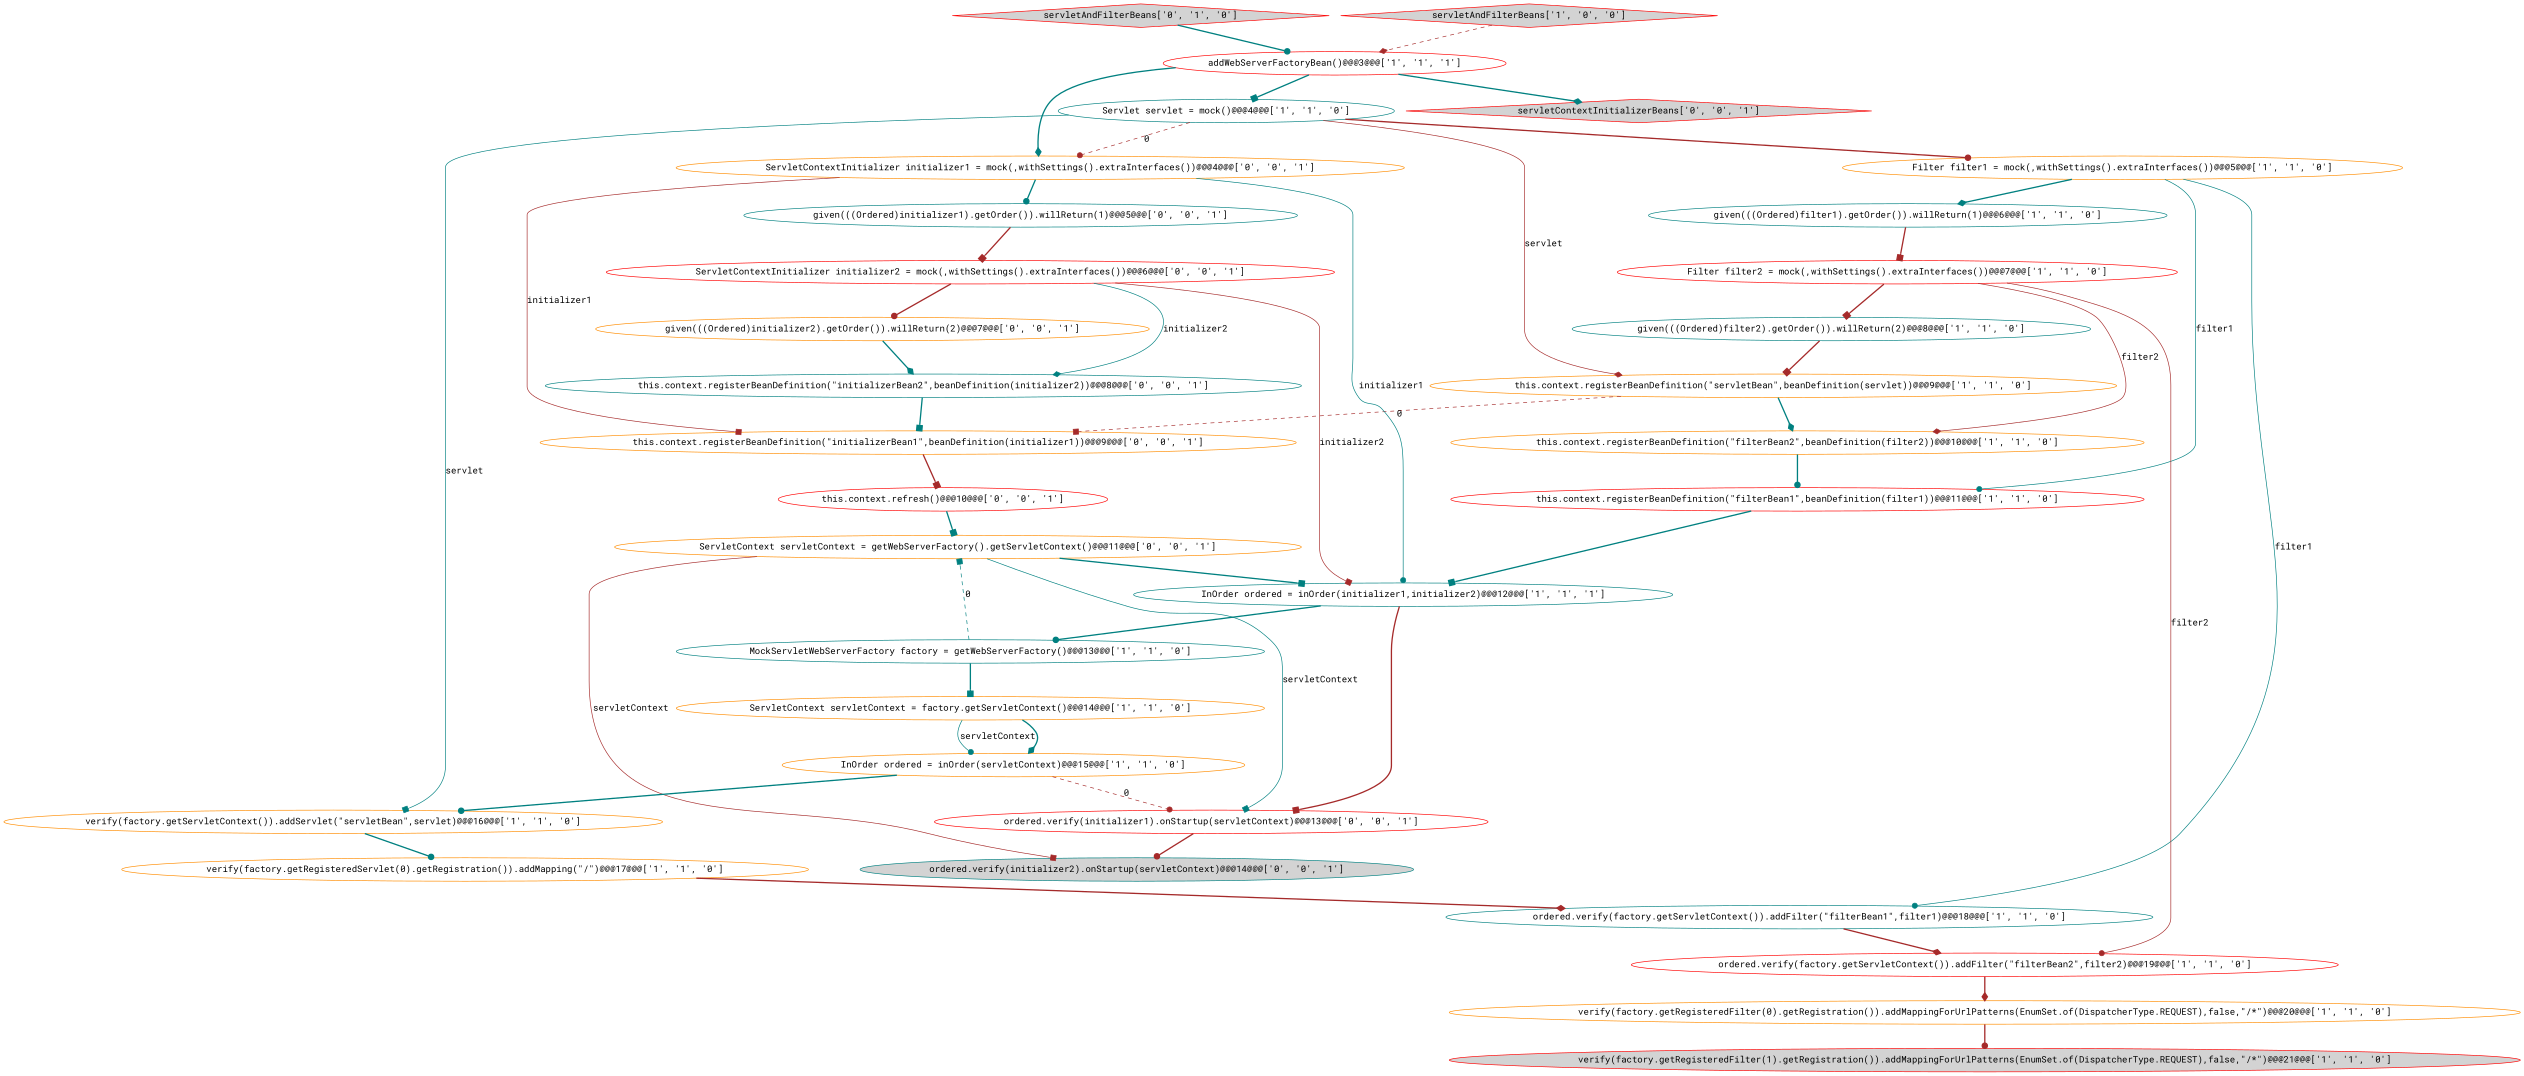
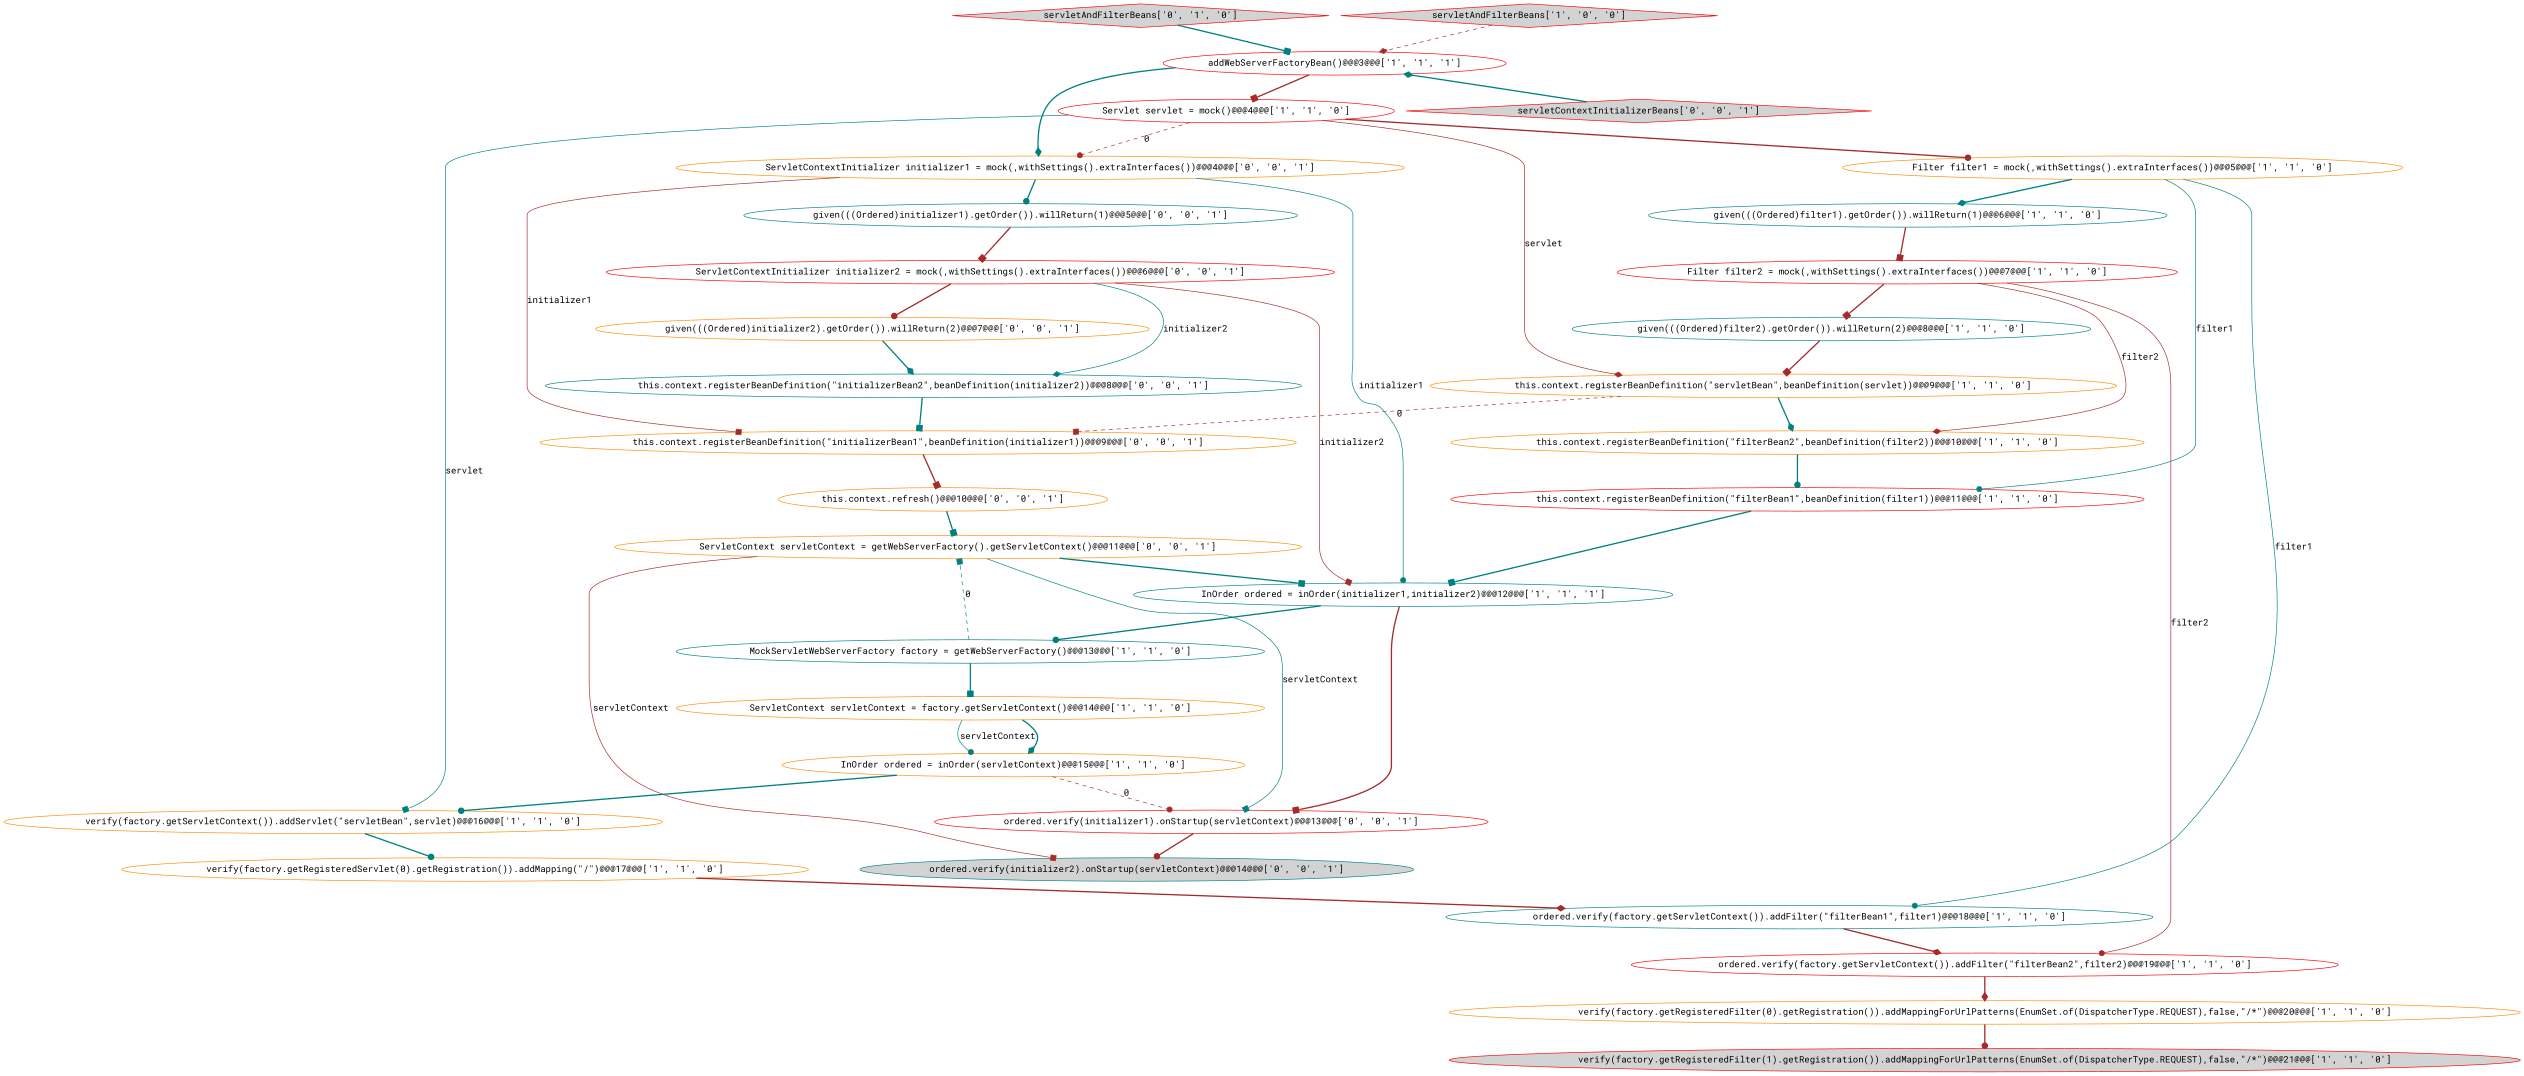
(1231, 38) -> (1231, 38)
(1283, 86) -> (1283, 86)
(1486, 88) -> (1499, 88)
(1226, 111) -> (1226, 111)
(943, 499) -> (943, 499)
